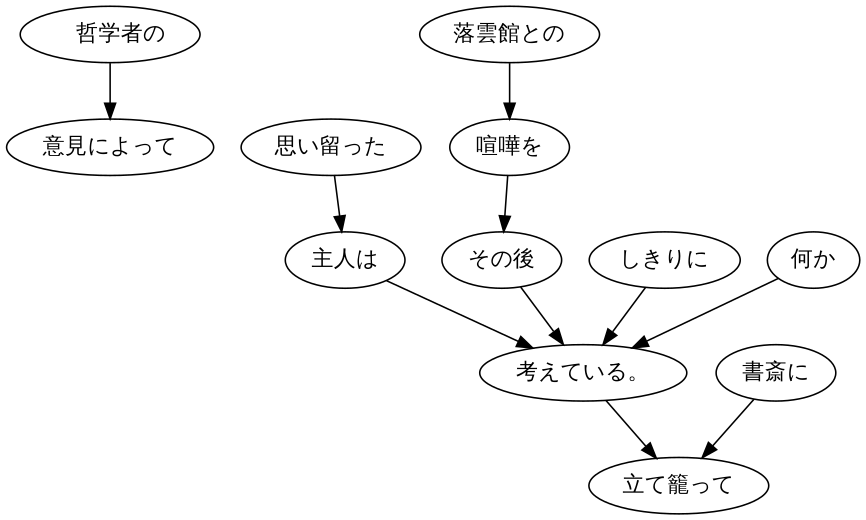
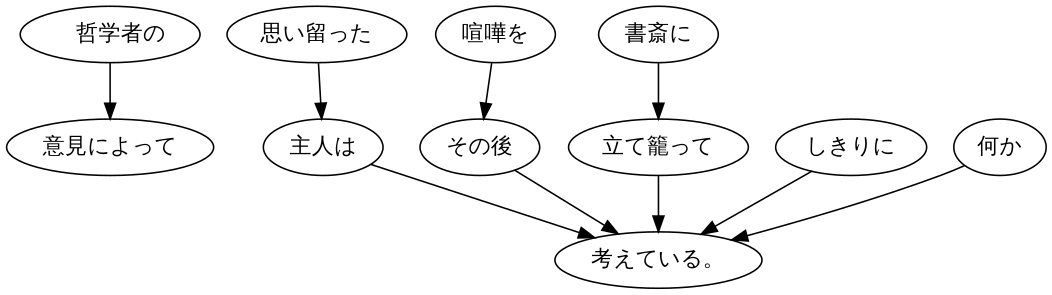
(510, 34) -> none
(626, 423) -> (658, 196)
